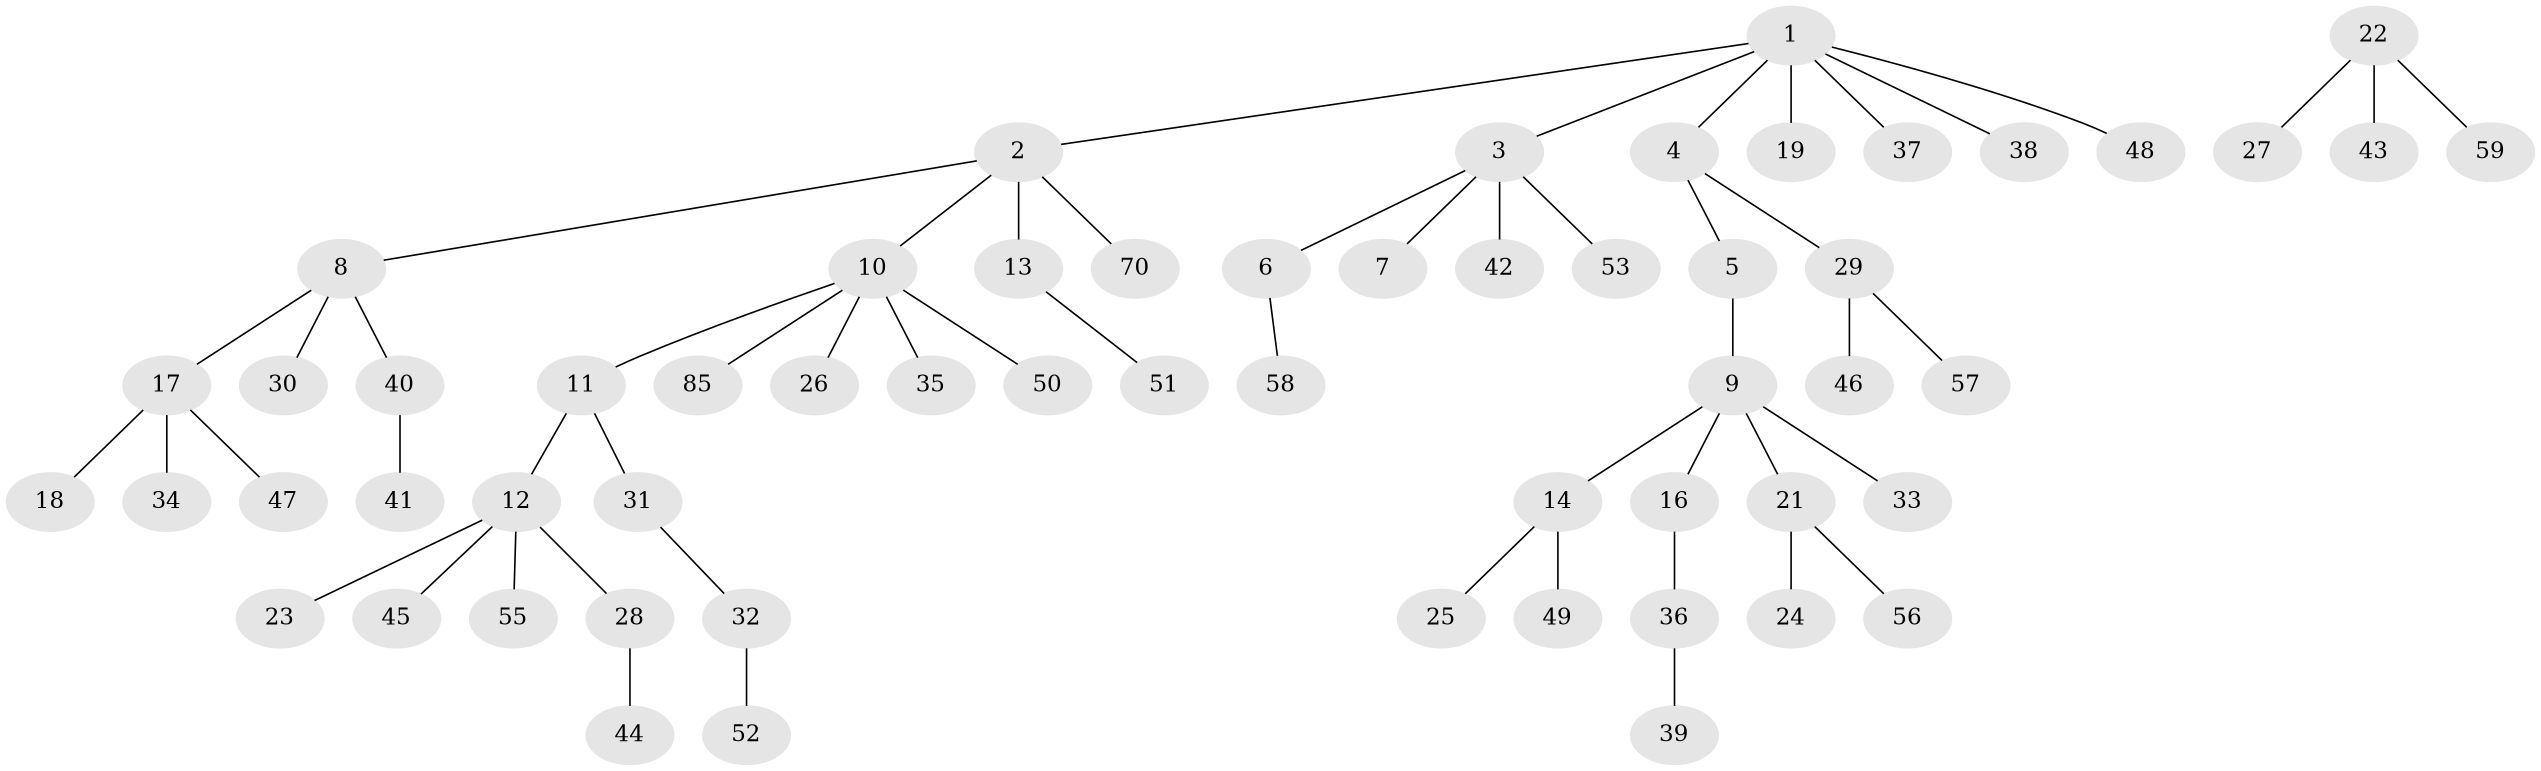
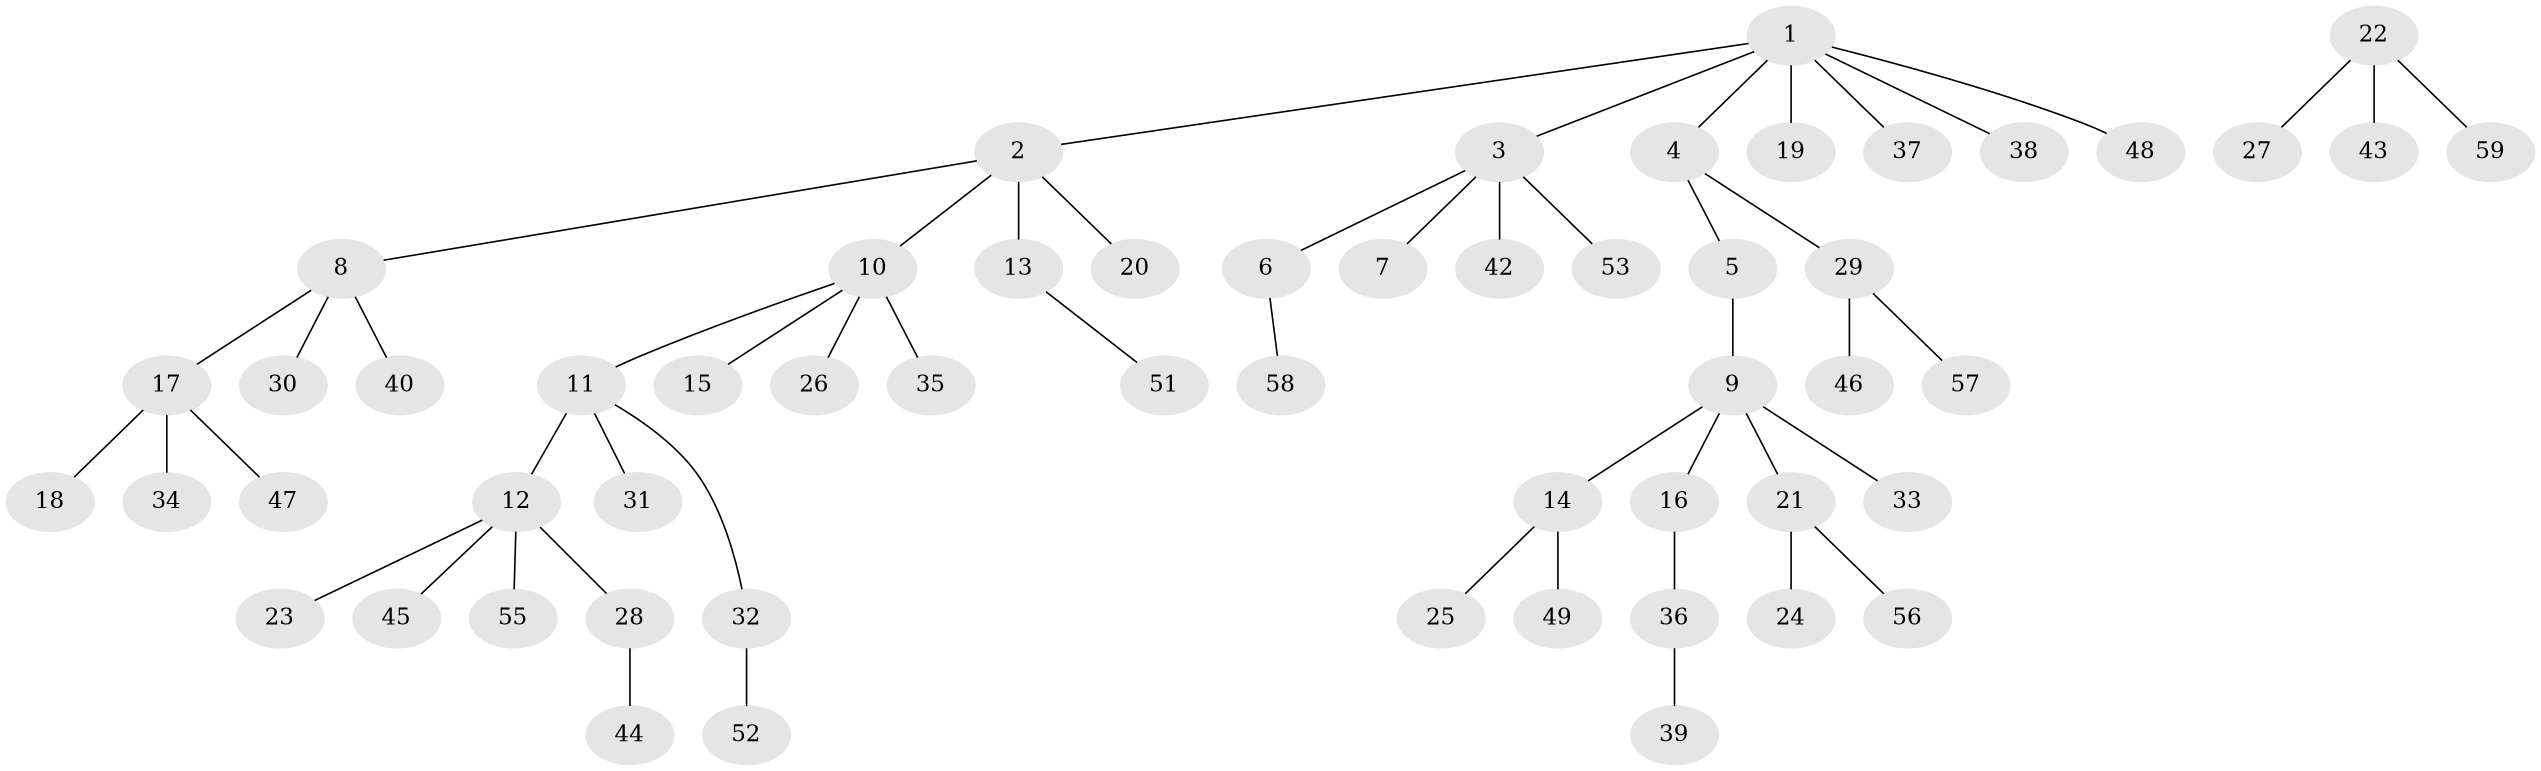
(1135, 269) -> (1135, 269)
(698, 385) -> (698, 385)
(1048, 385) -> none
(400, 502) -> none
(692, 560) -> (702, 481)
